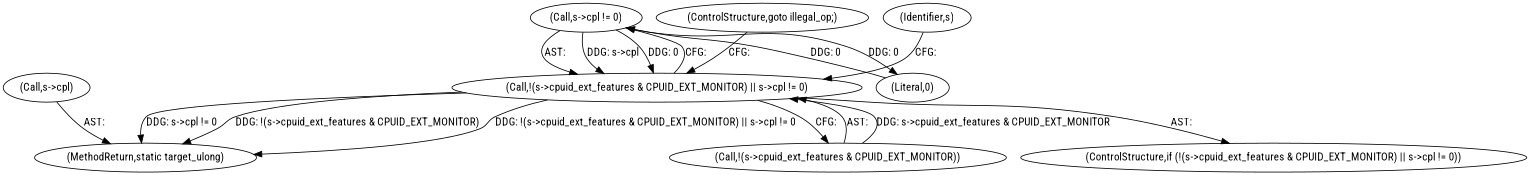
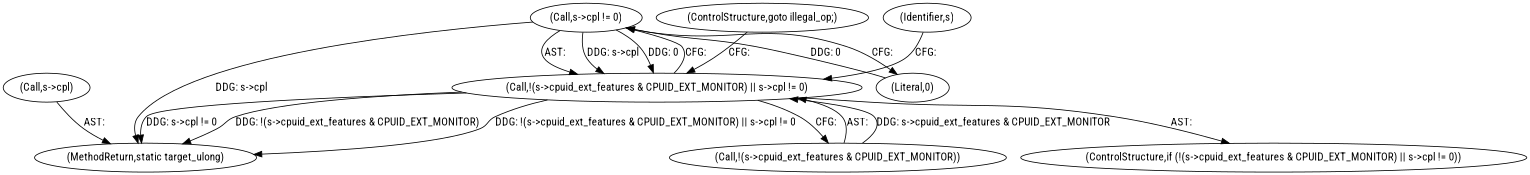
none -> (319, 49)
(884, 53) -> (884, 53)
